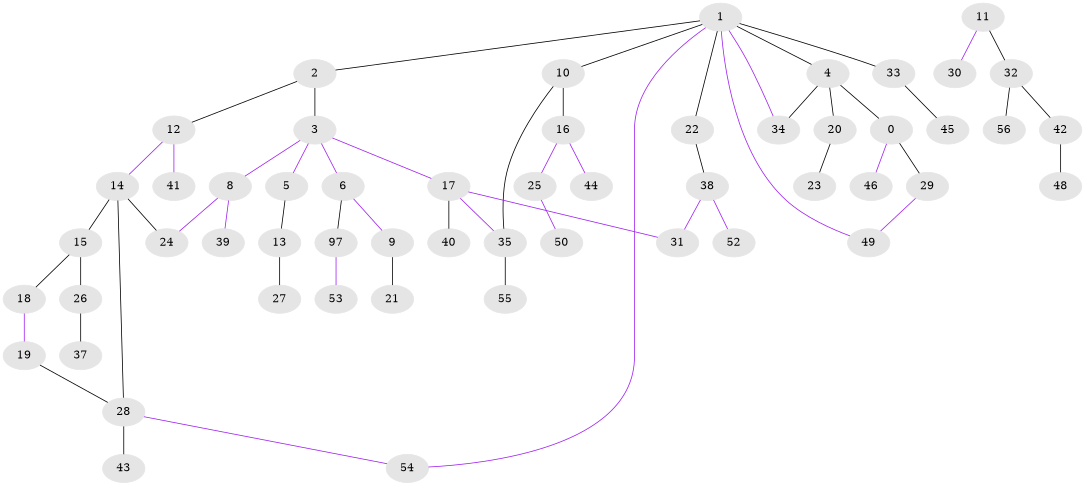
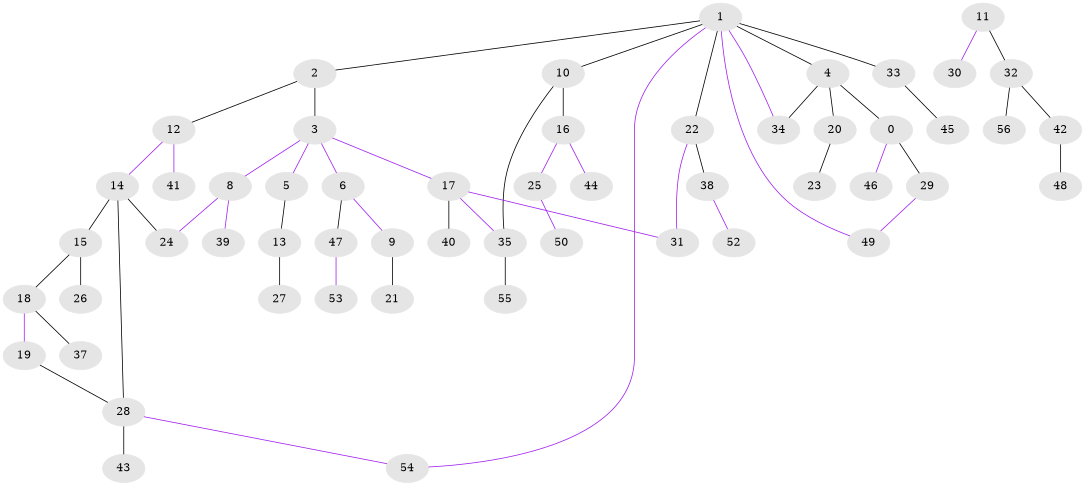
(692, 215) -> (677, 186)
(336, 243) -> (336, 243)
(81, 328) -> (52, 327)
